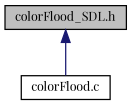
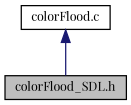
(66, 59) -> (66, 59)
